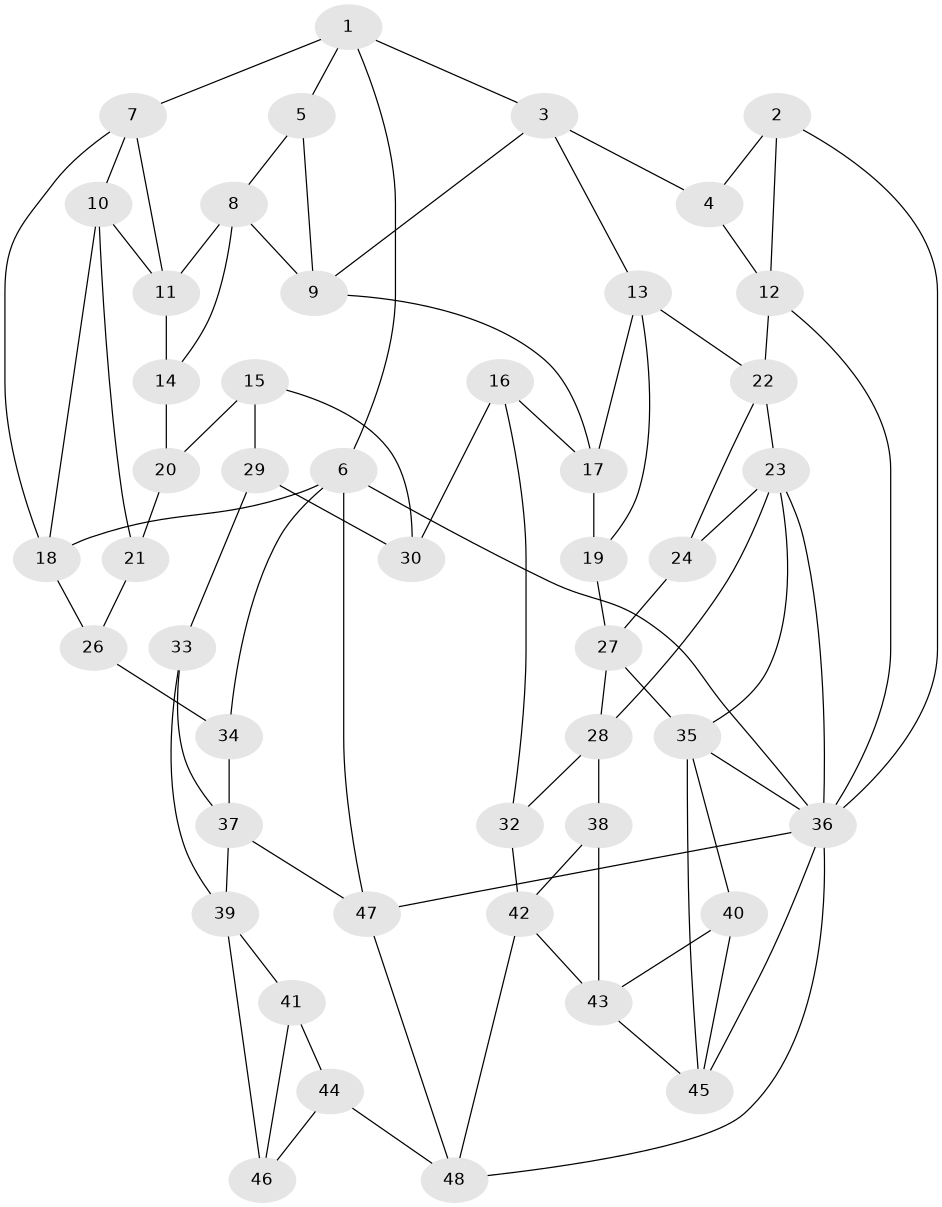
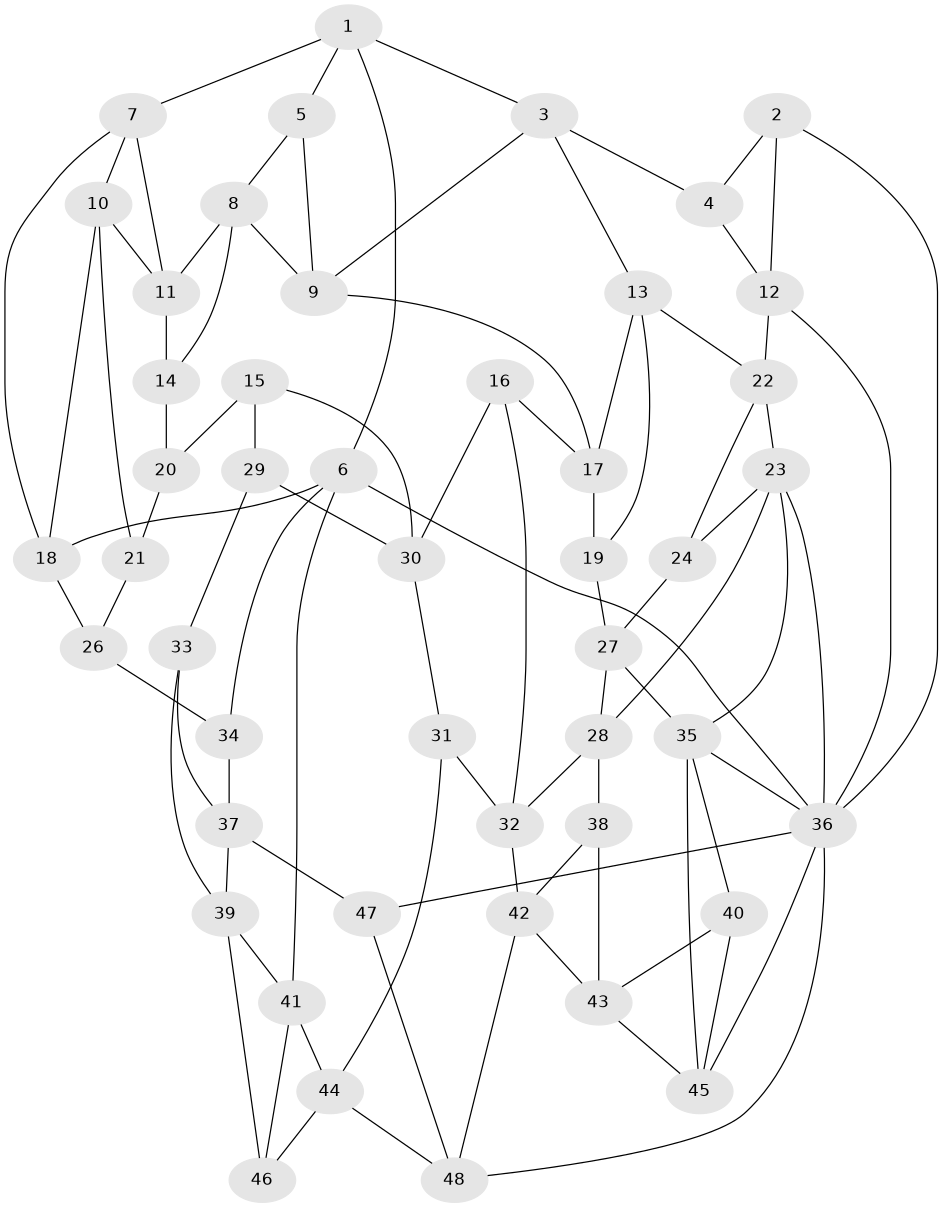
(344, 693) -> (297, 734)
none -> (442, 737)
